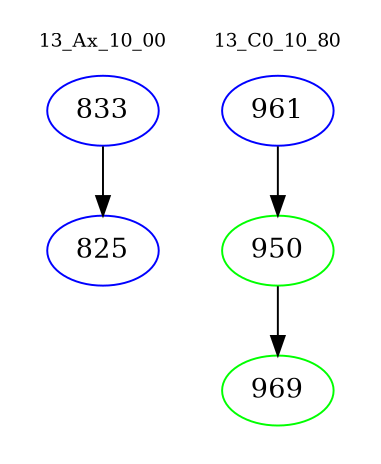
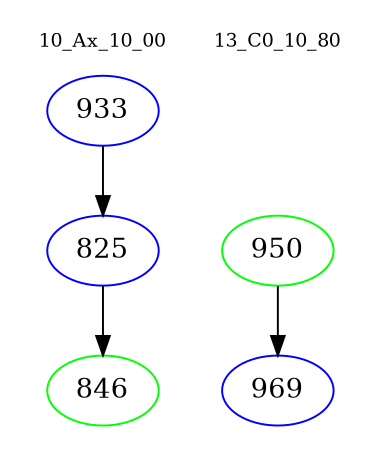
(103, 42) -> (103, 42)
(103, 111) -> (103, 111)
(278, 111) -> none
none -> (103, 391)
(278, 391) -> (278, 391)
